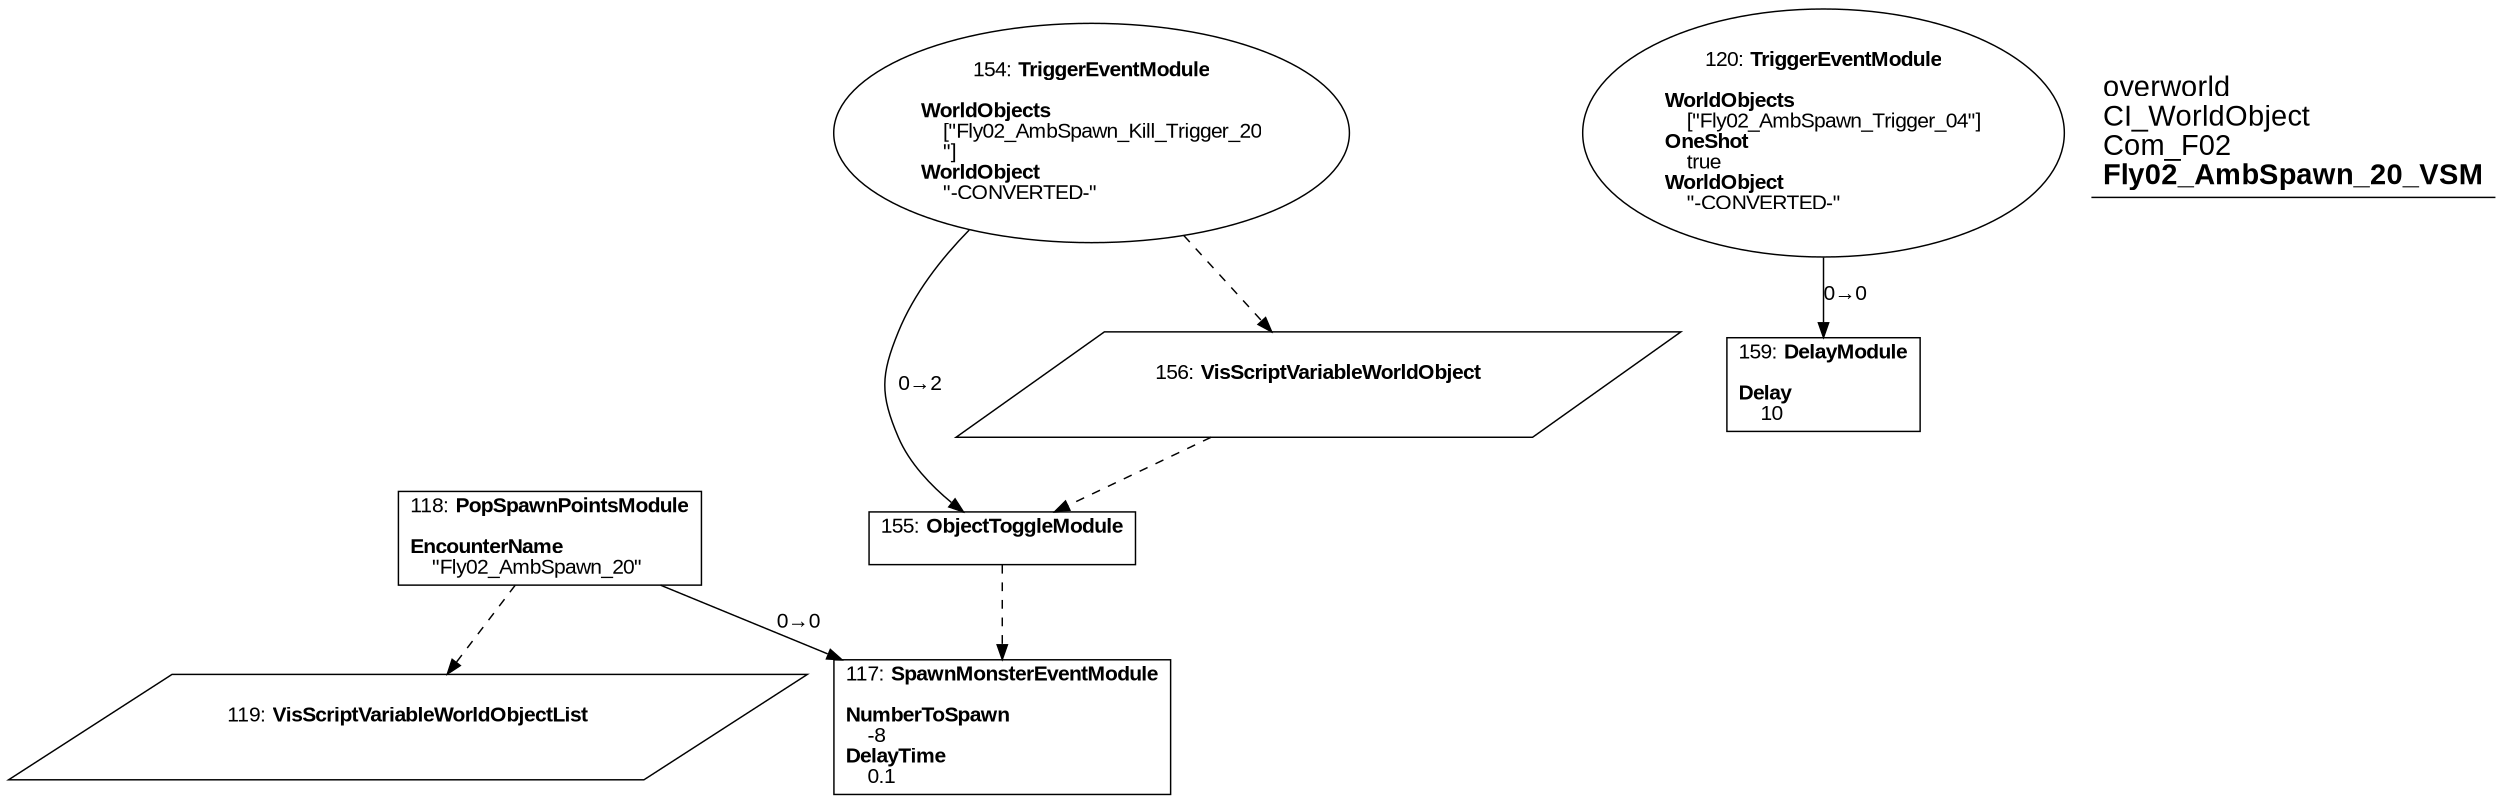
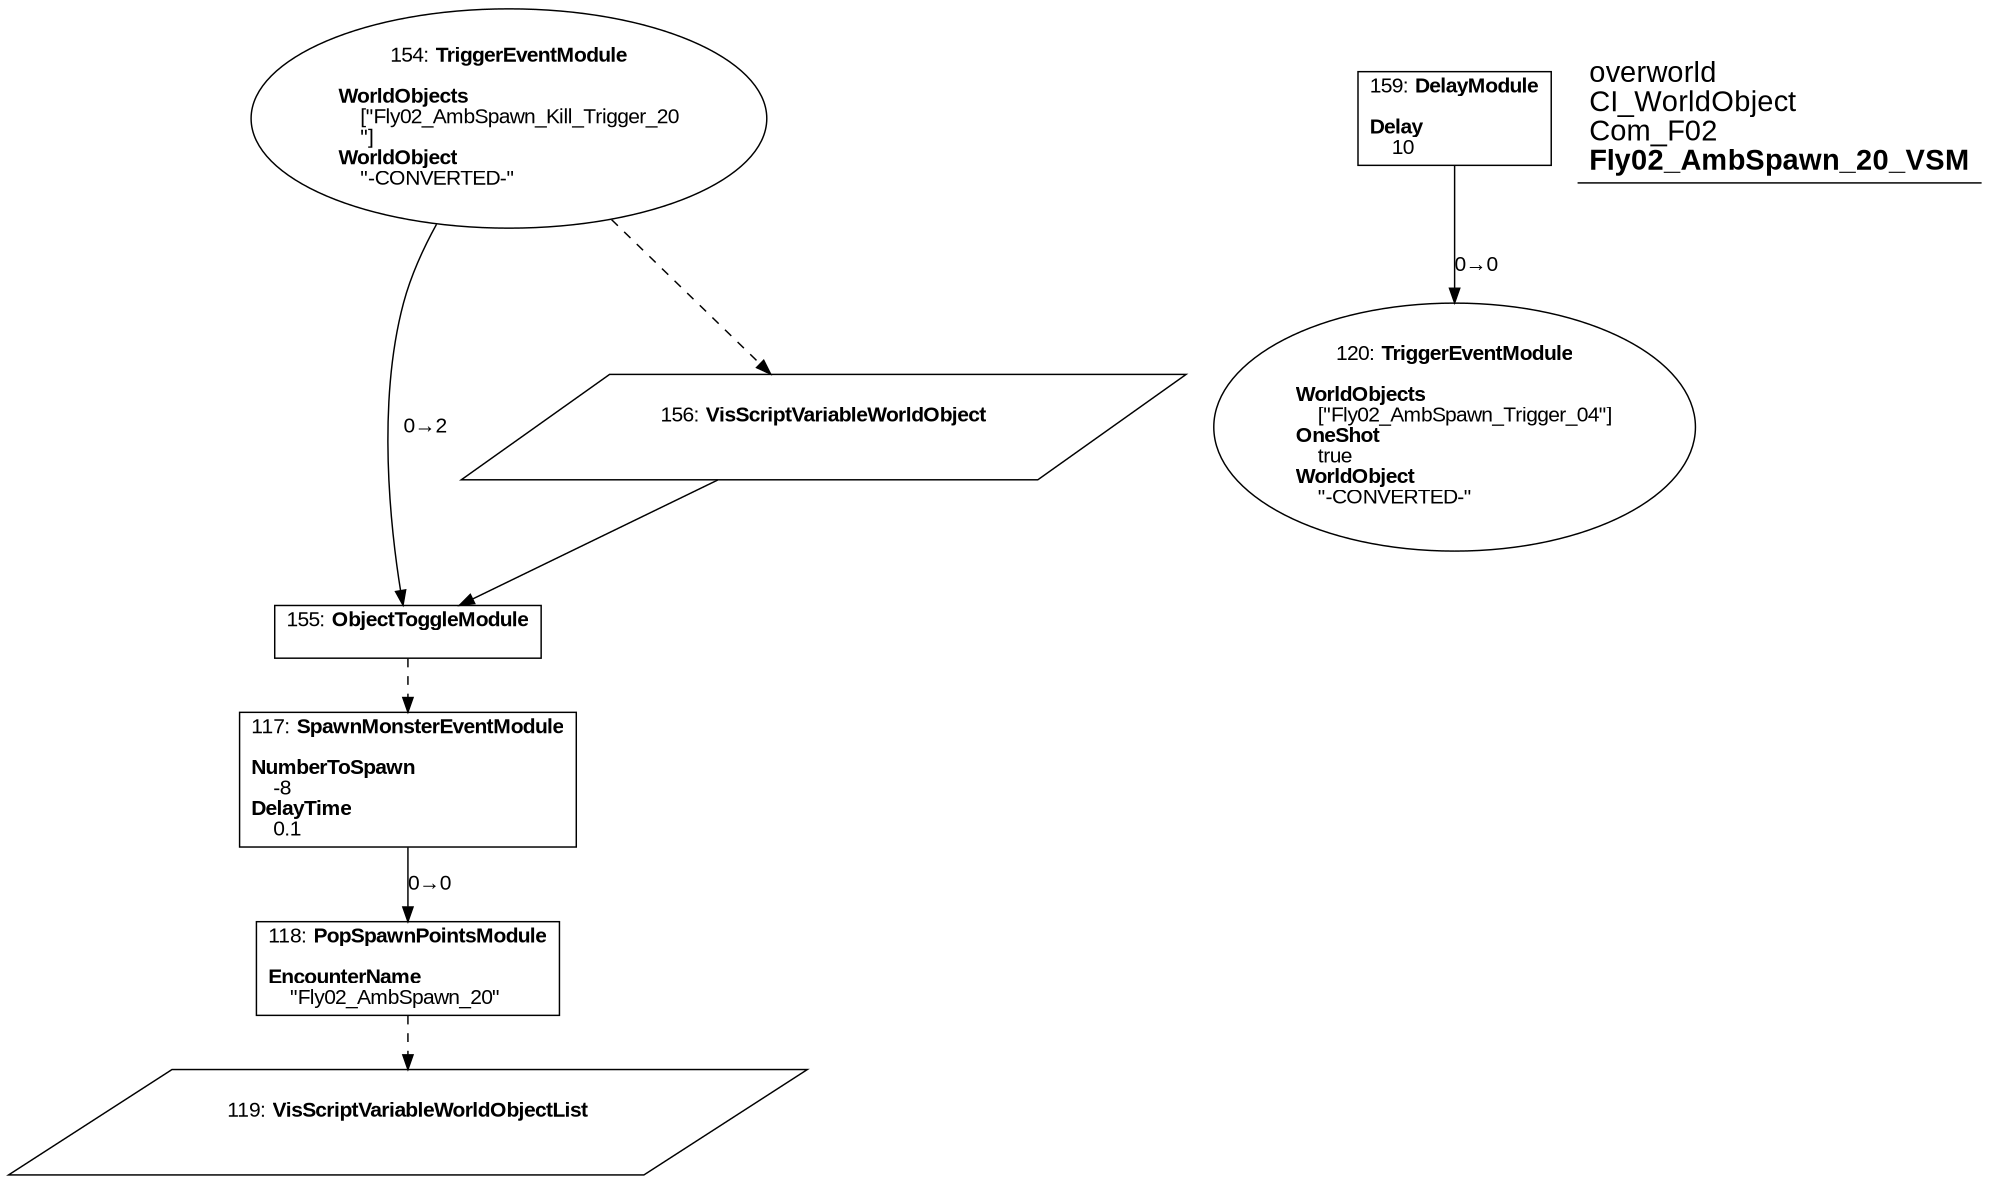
(1824, 290) -> (1455, 227)
(1139, 471) -> (595, 539)
(744, 620) -> (408, 877)
